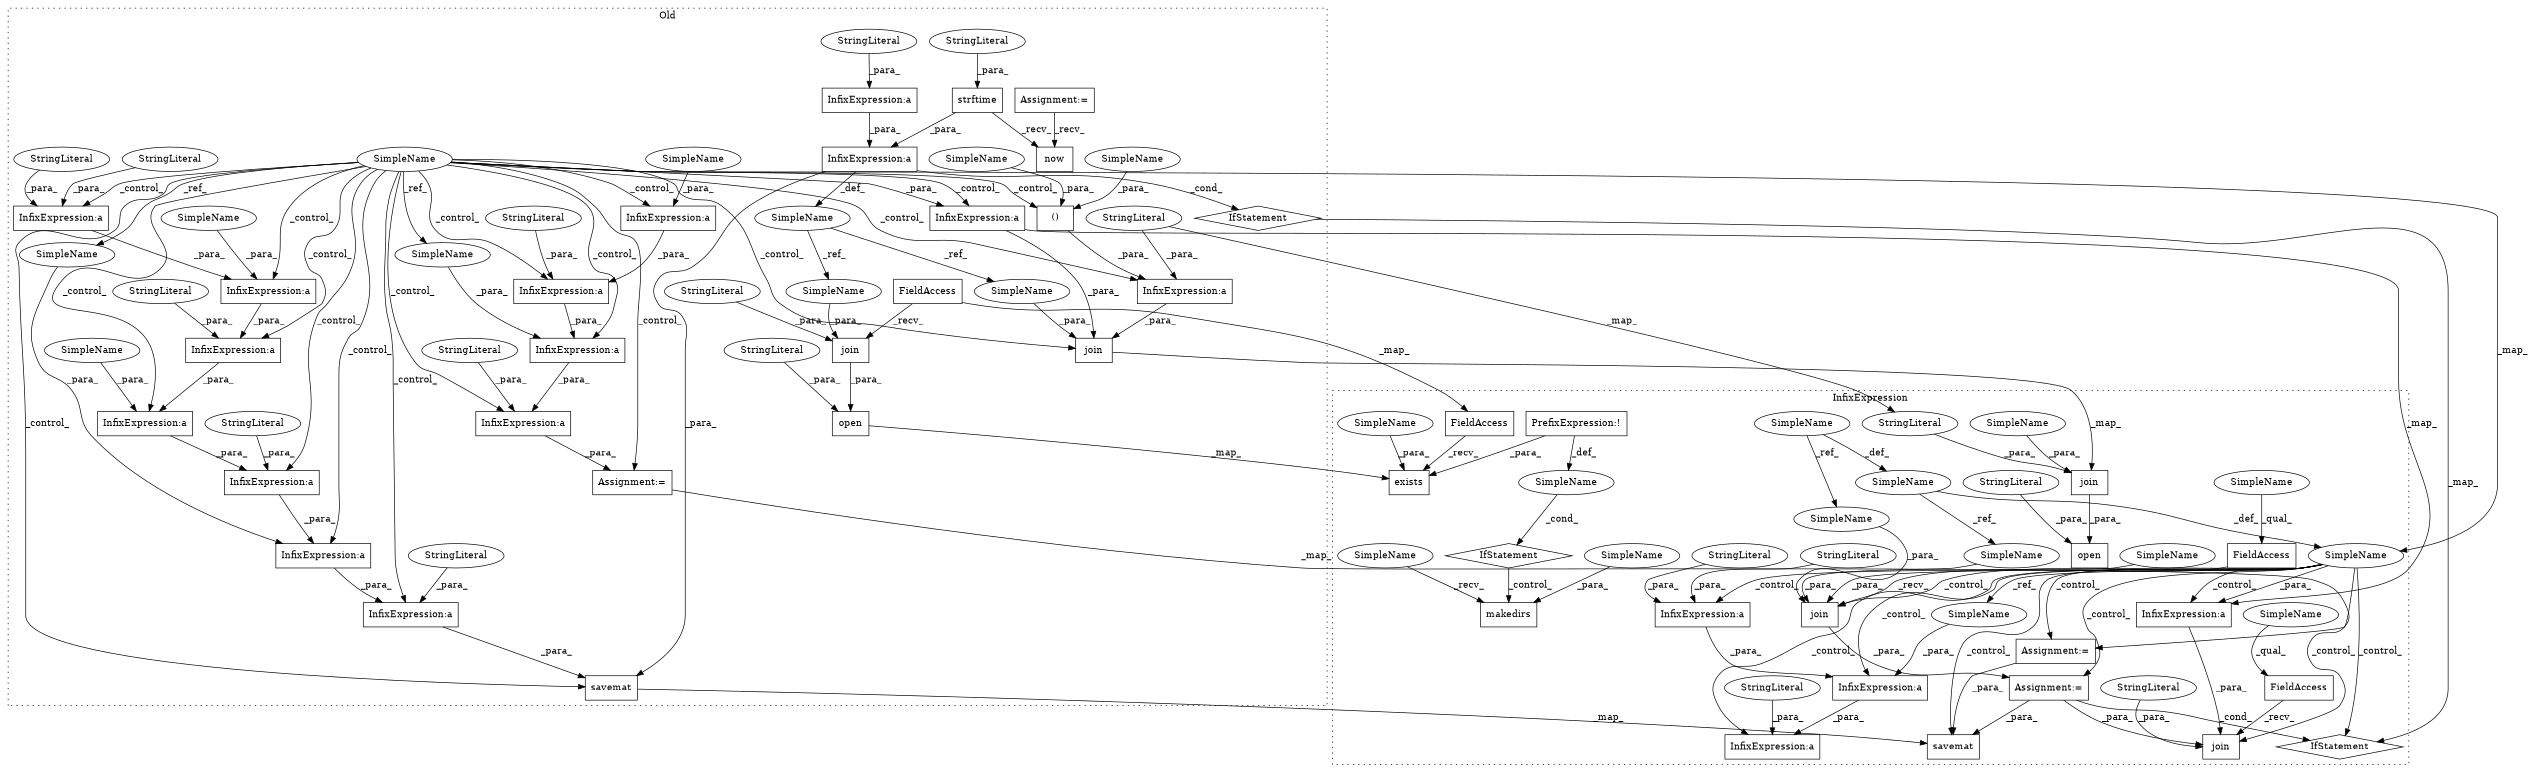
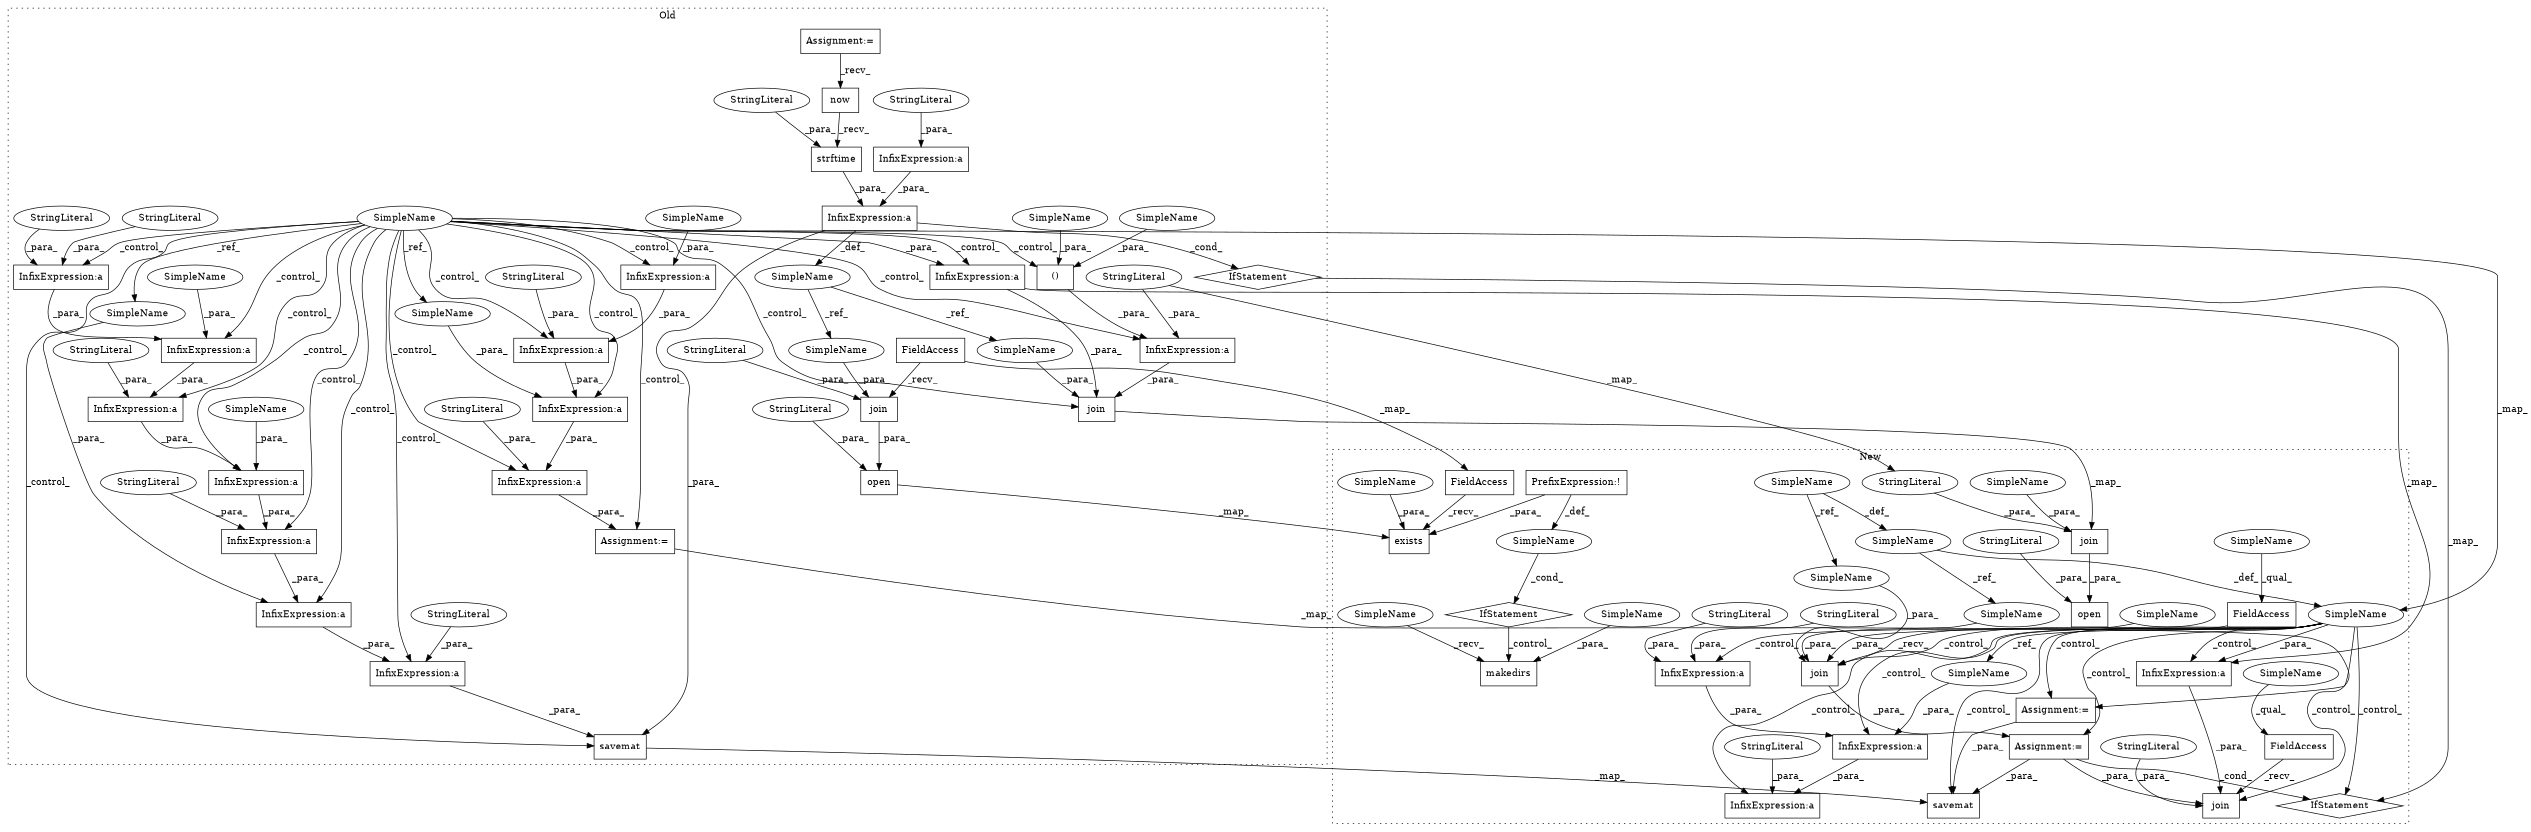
(1012, 128) -> (839, 126)
(1871, 398) -> (1871, 457)
